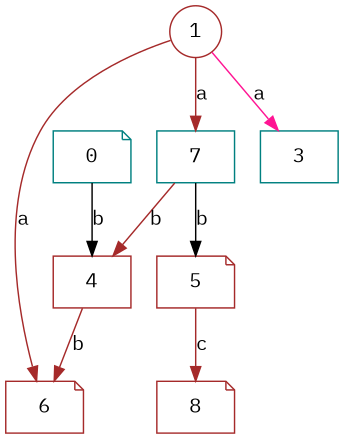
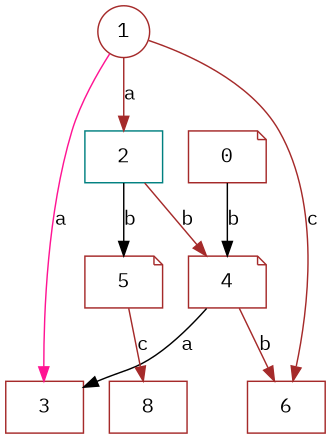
(92, 157) -> (227, 157)
(196, 157) -> (124, 157)
(299, 157) -> (45, 407)
(24, 219) -> (313, 219)
(92, 282) -> (227, 282)
none -> (158, 354)
(45, 407) -> (286, 407)
(196, 407) -> (148, 407)
